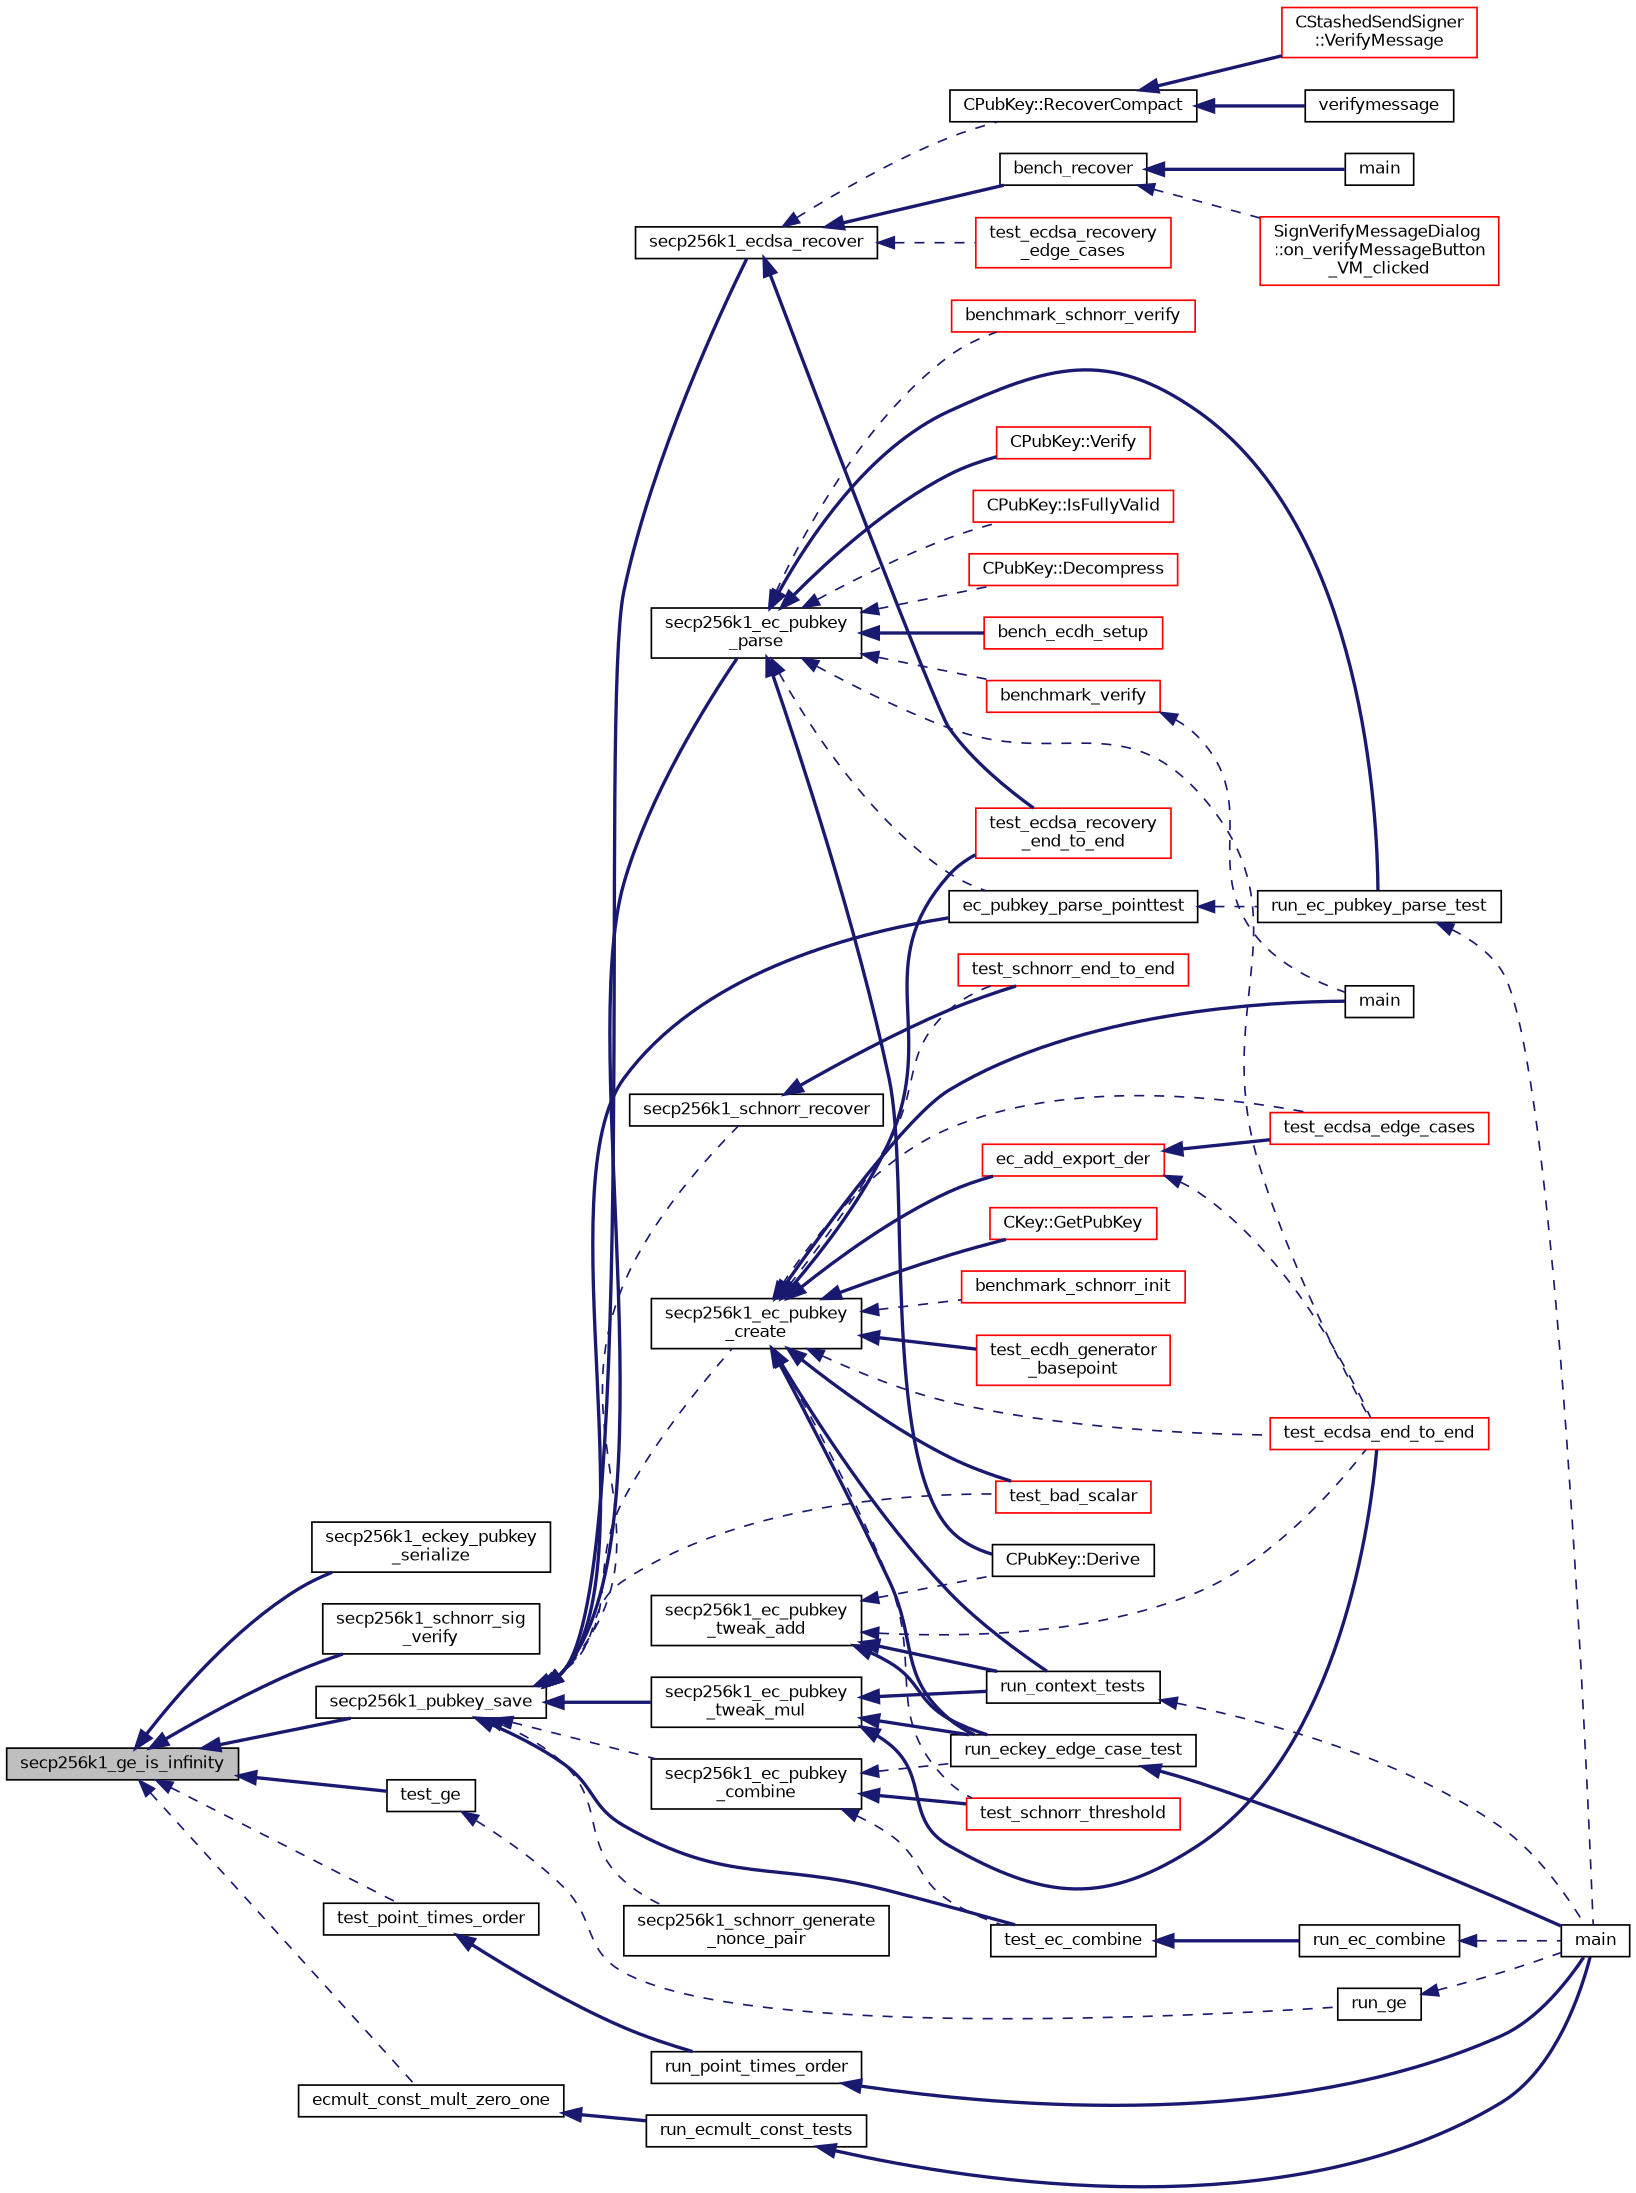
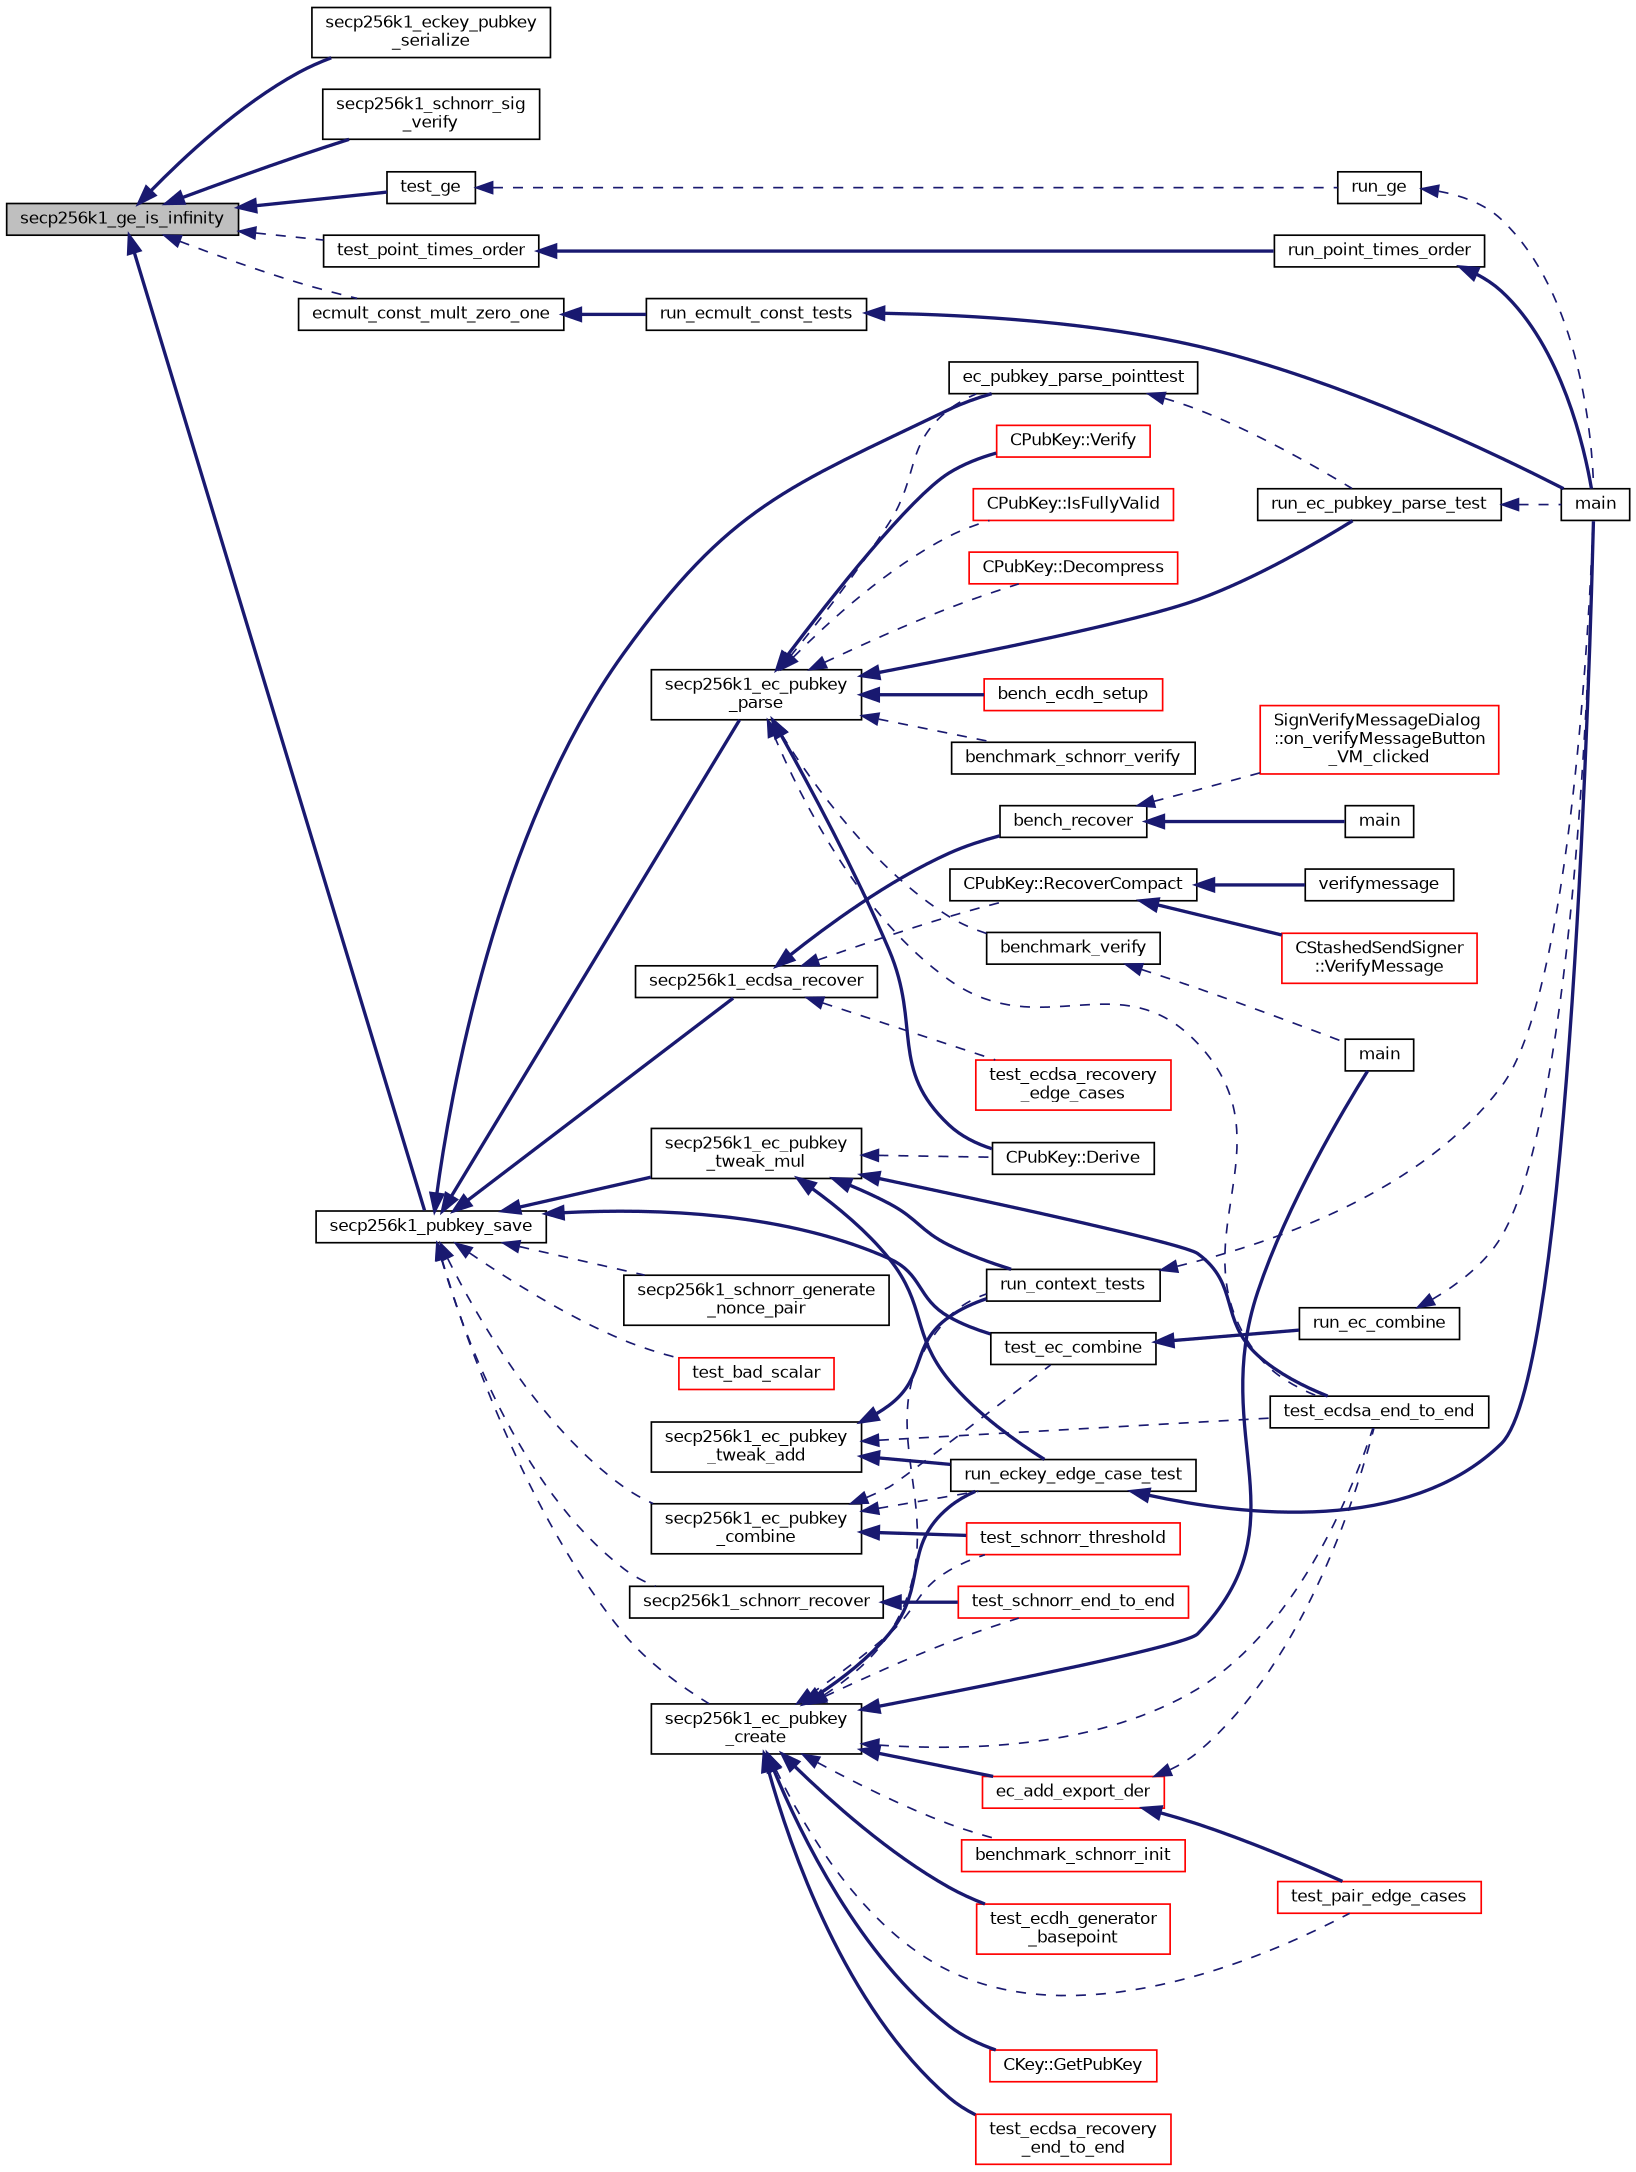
(1073, 316) -> (1073, 758)
(878, 557) -> none
(1073, 696) -> (1073, 948)
(1379, 1128) -> (1379, 1897)
(901, 1430) -> none
(1379, 1434) -> (1379, 1412)
(898, 1533) -> (913, 1484)
(930, 1588) -> (935, 1156)
